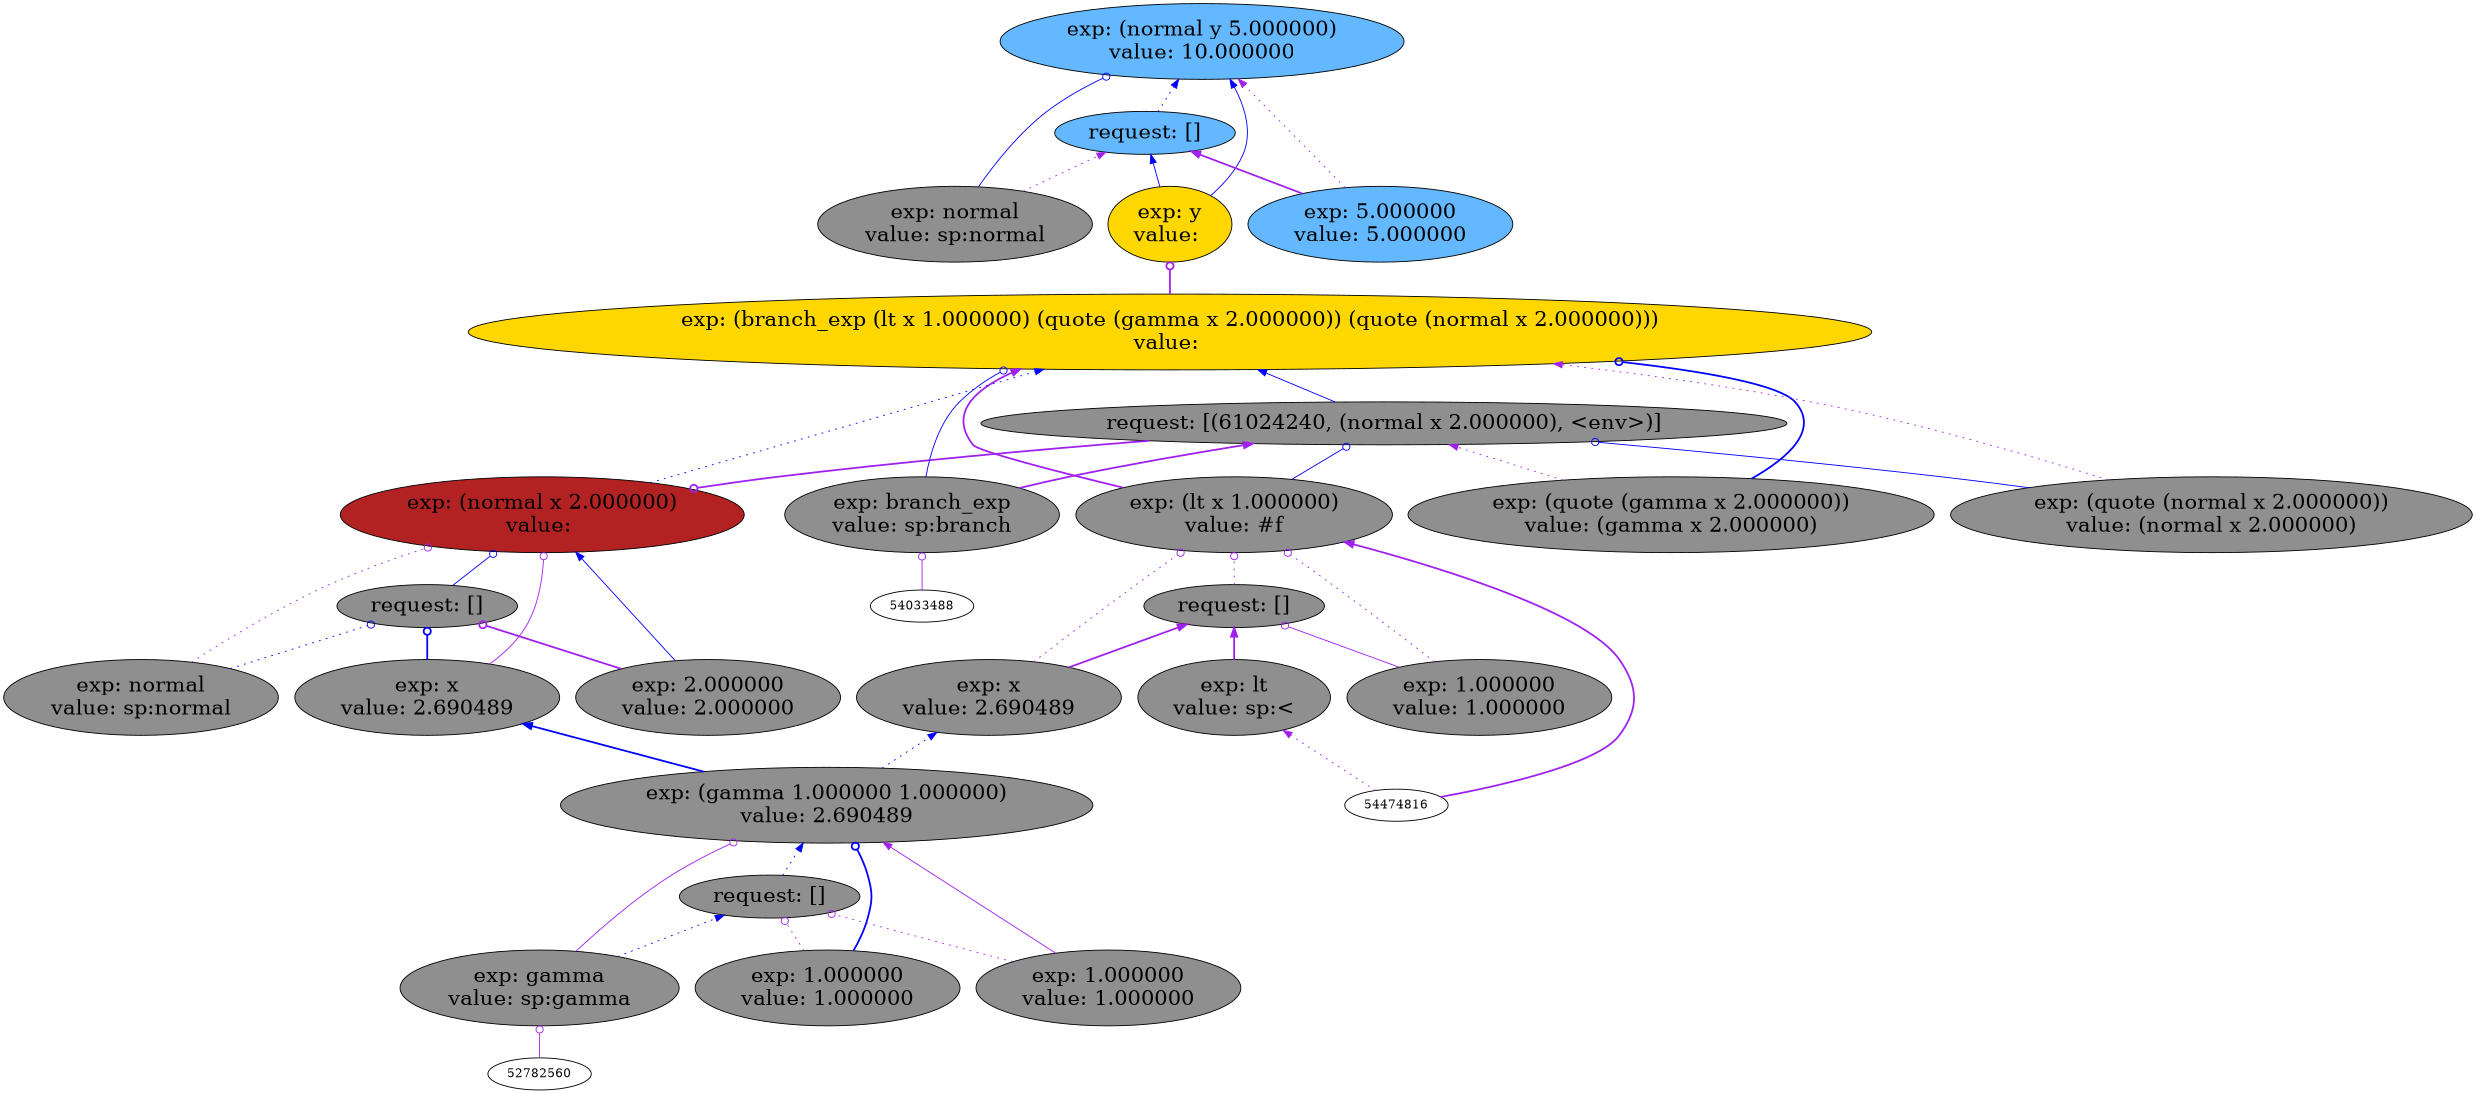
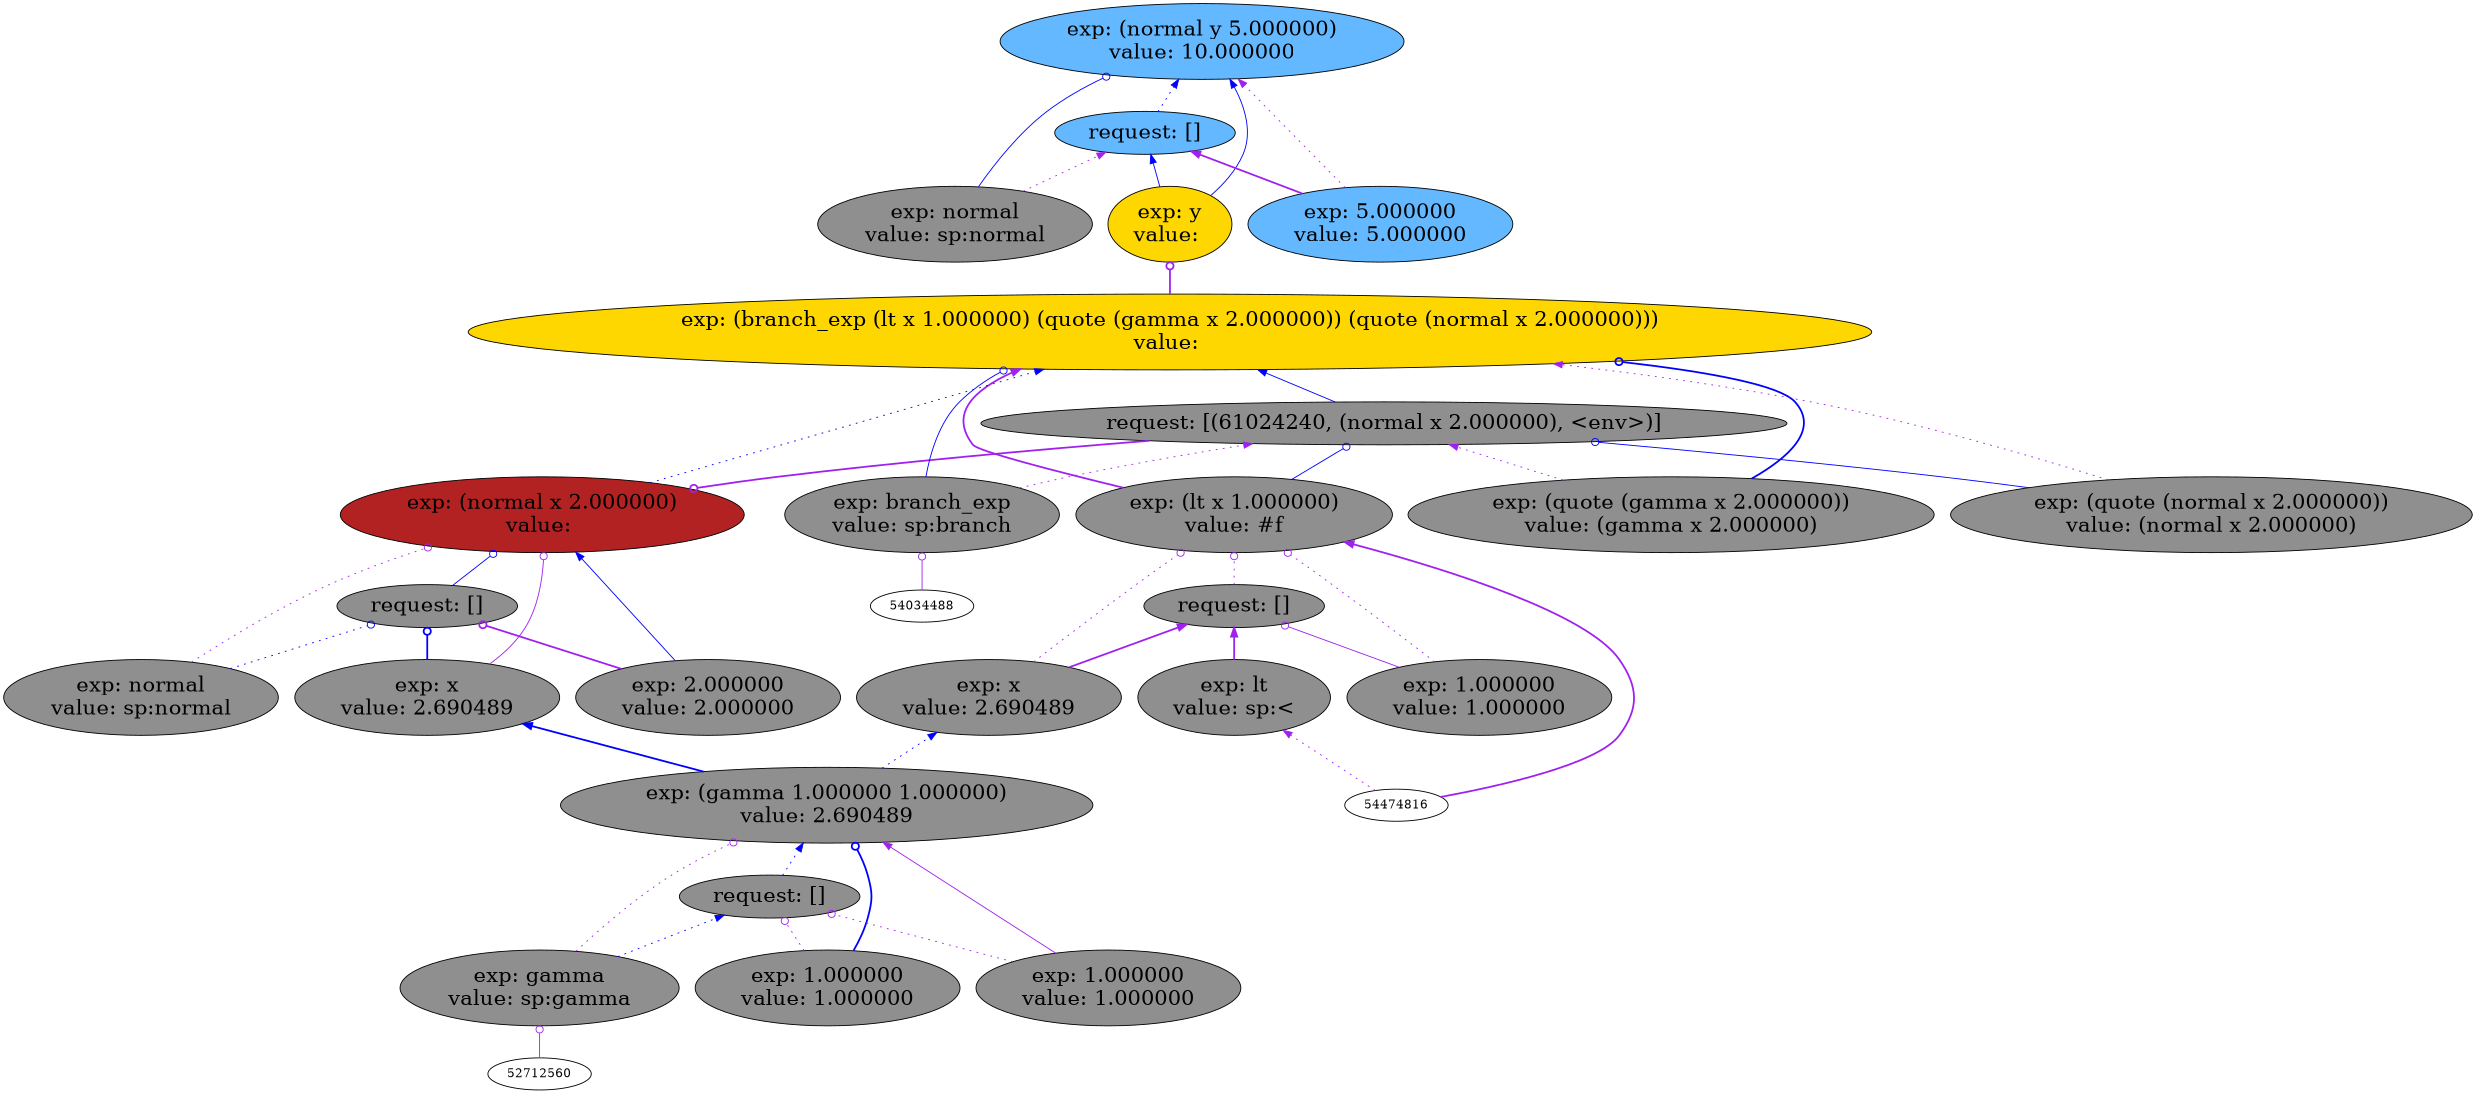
(1131, 464) -> (1131, 464)
(922, 606) -> (922, 606)
(648, 891) -> (648, 891)
(540, 1074) -> (540, 1074)
